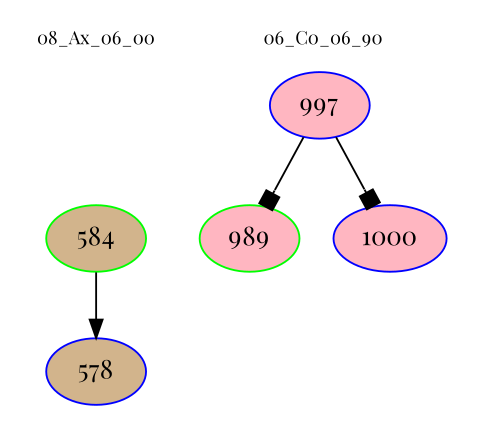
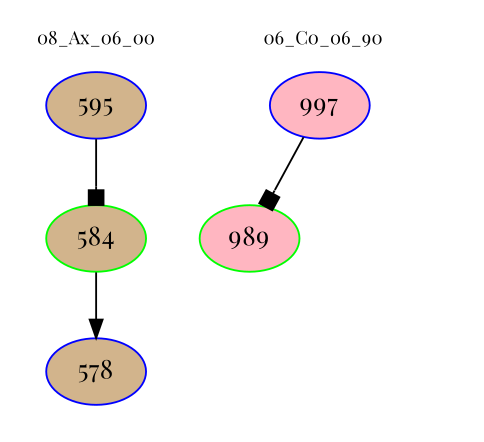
none -> (96, 105)
(390, 238) -> none
